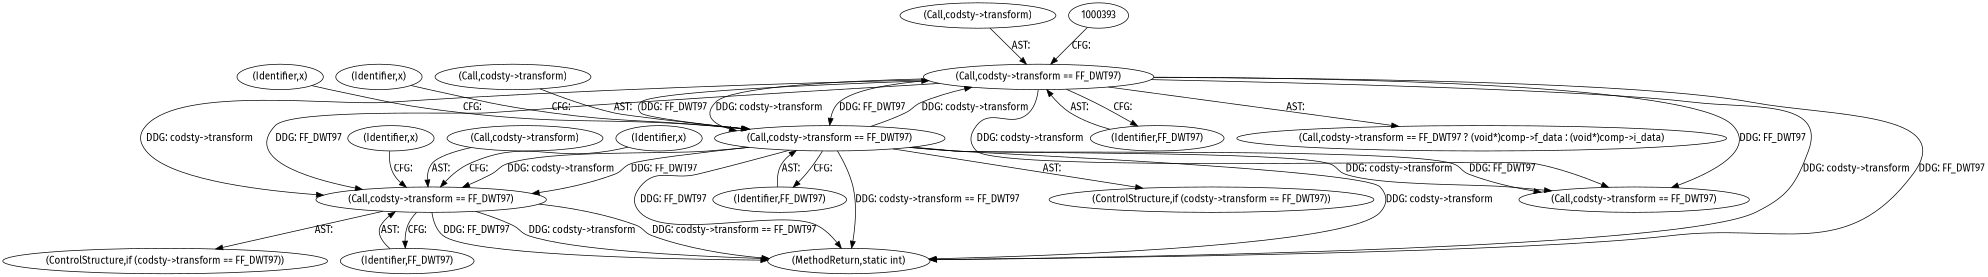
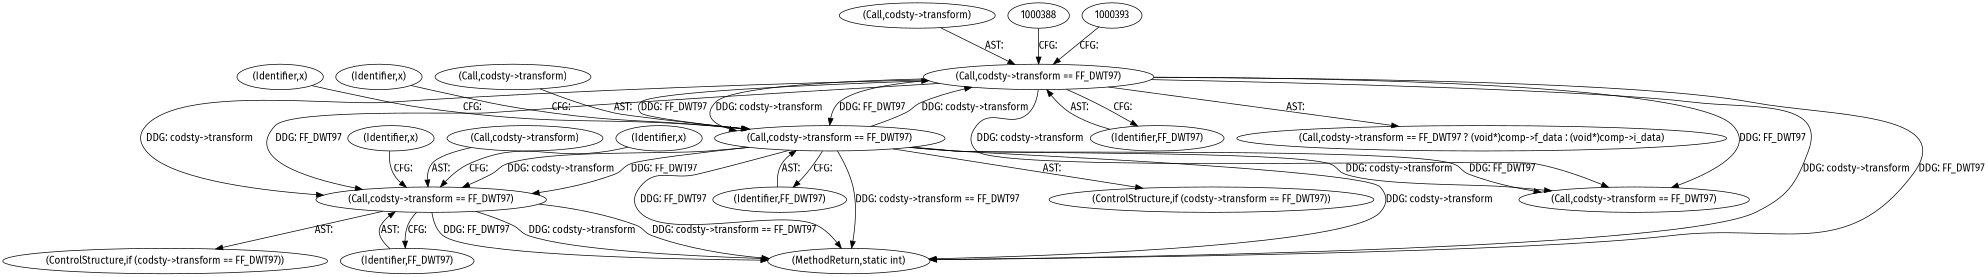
none -> (1039, 16)
